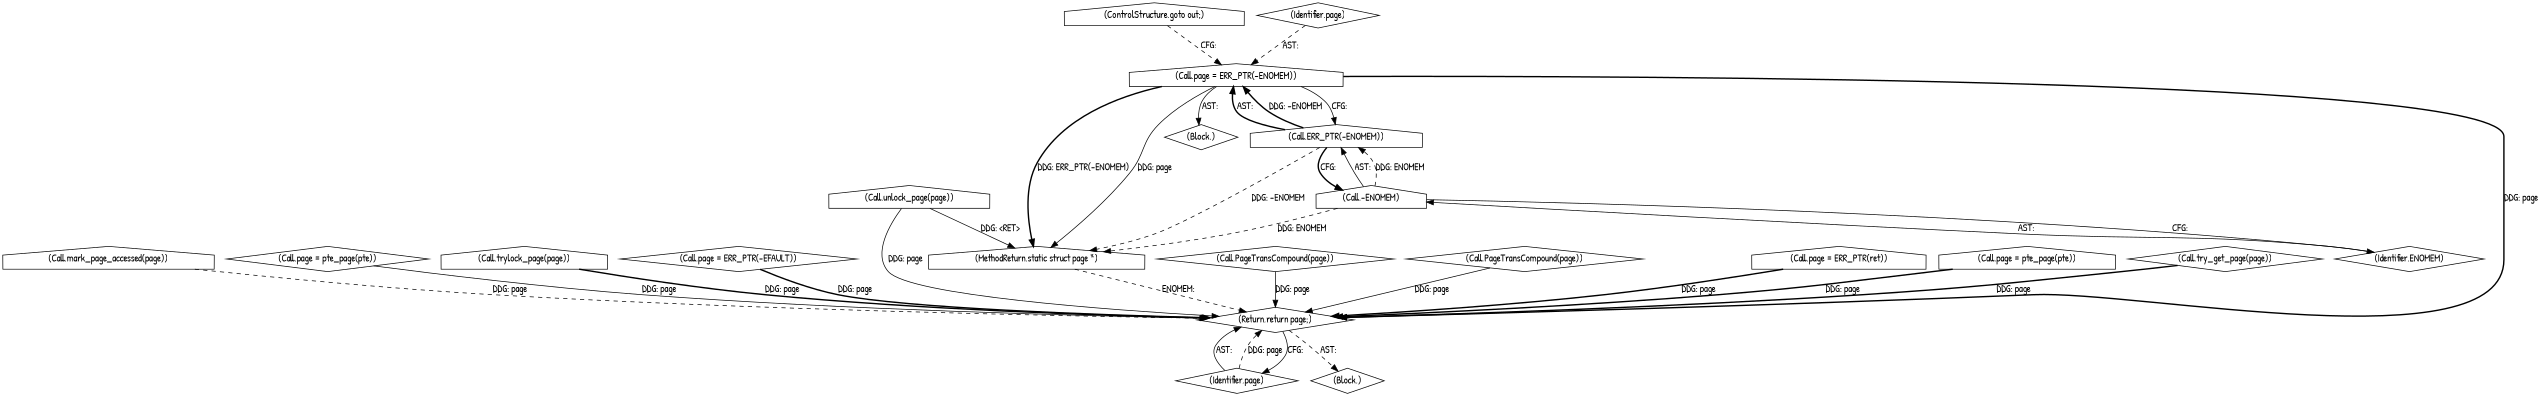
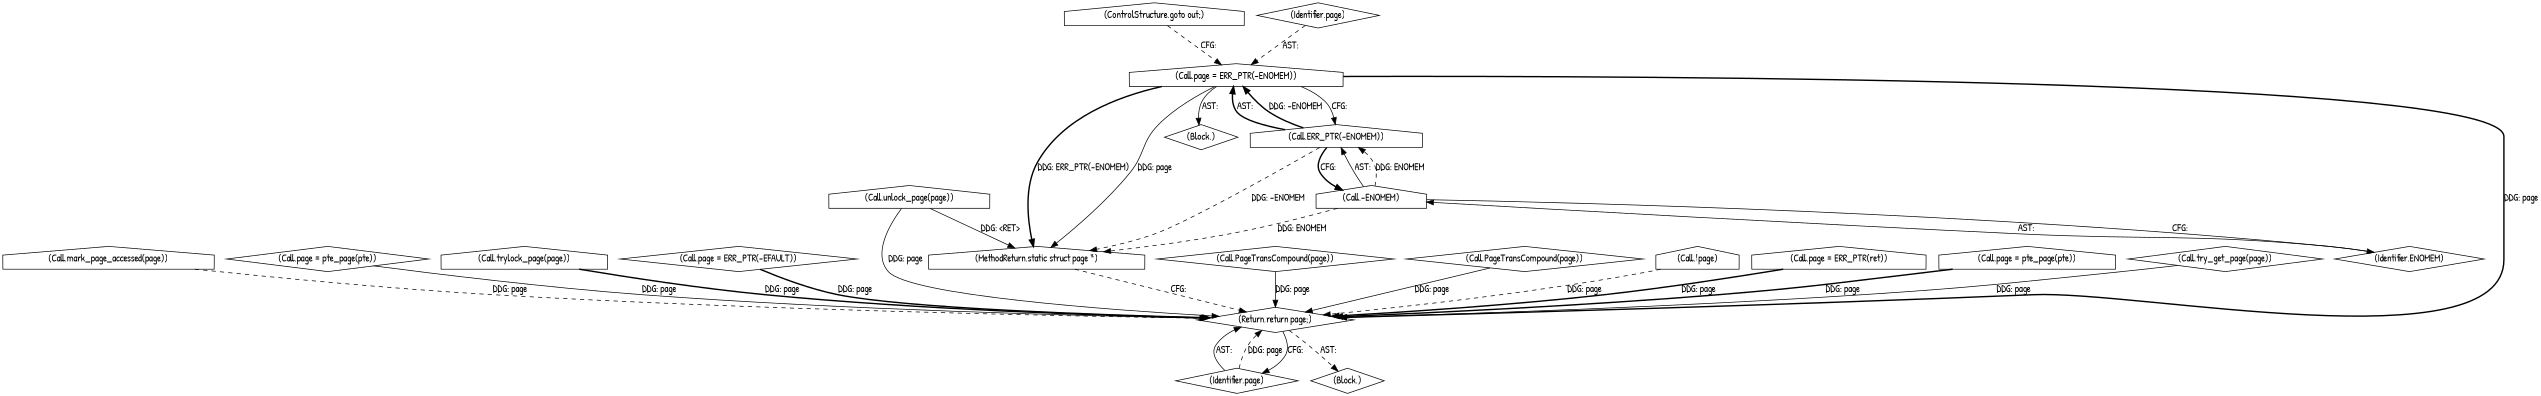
none -> (1698, 259)
(1180, 289) -> (1180, 289)
(1783, 299) -> (1783, 299)
